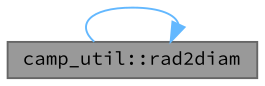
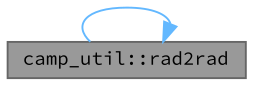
(132, 60) -> (127, 60)
